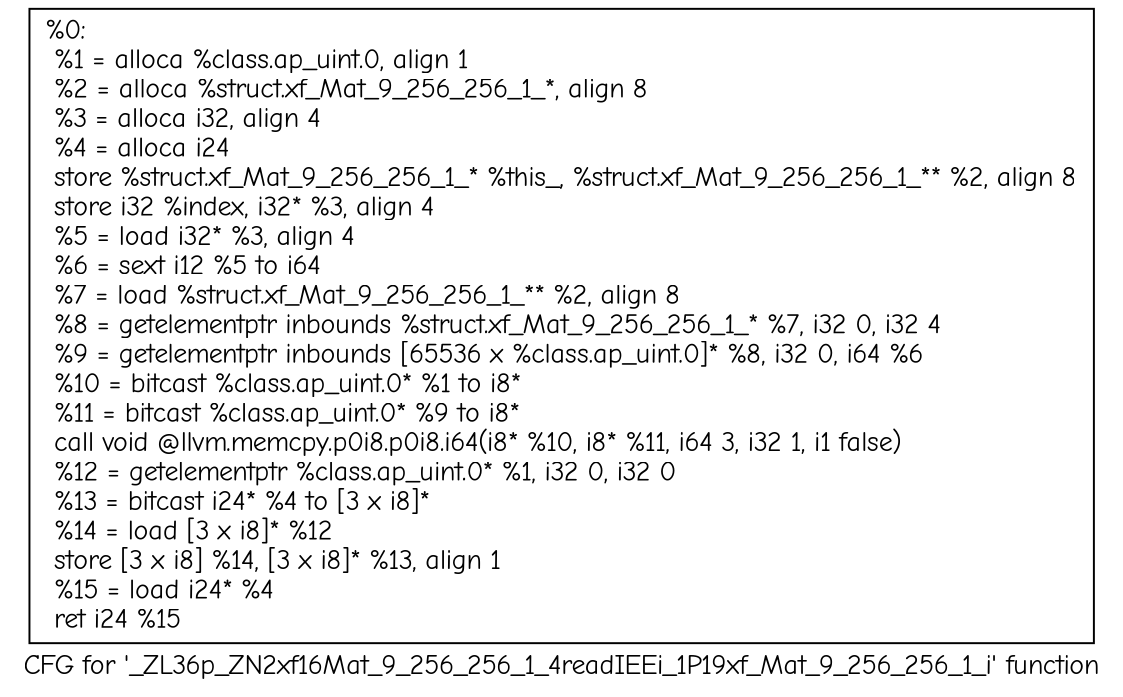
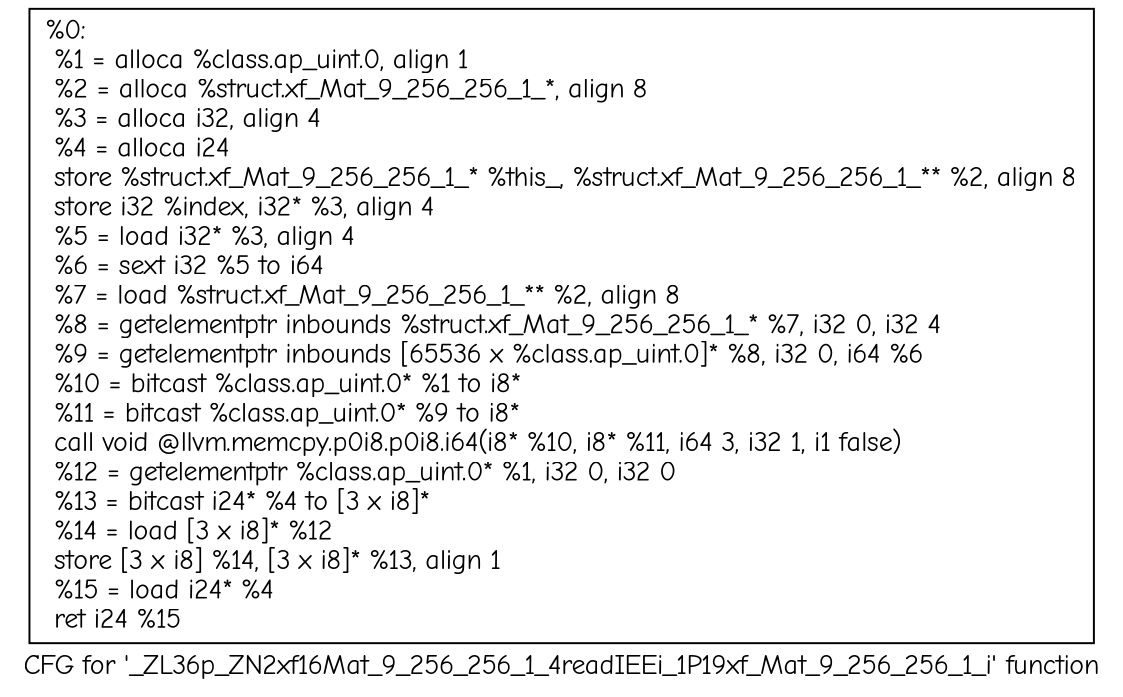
(184, 266) -> (185, 266)
